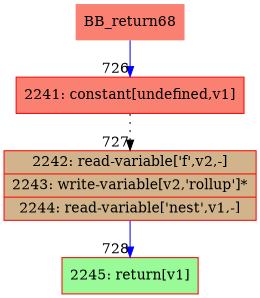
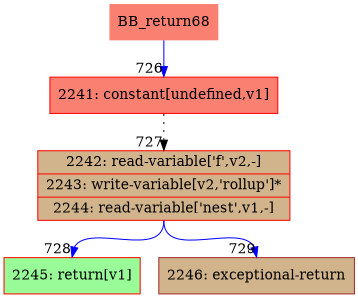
none -> (257, 276)
